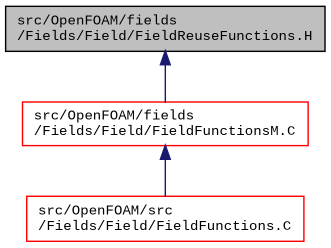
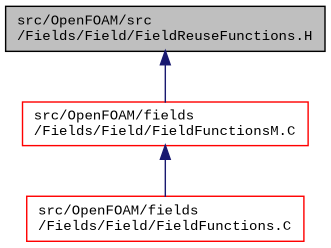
(165, 29) -> (165, 29)
(165, 219) -> (165, 219)
